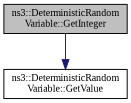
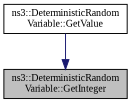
(66, 46) -> (66, 46)
